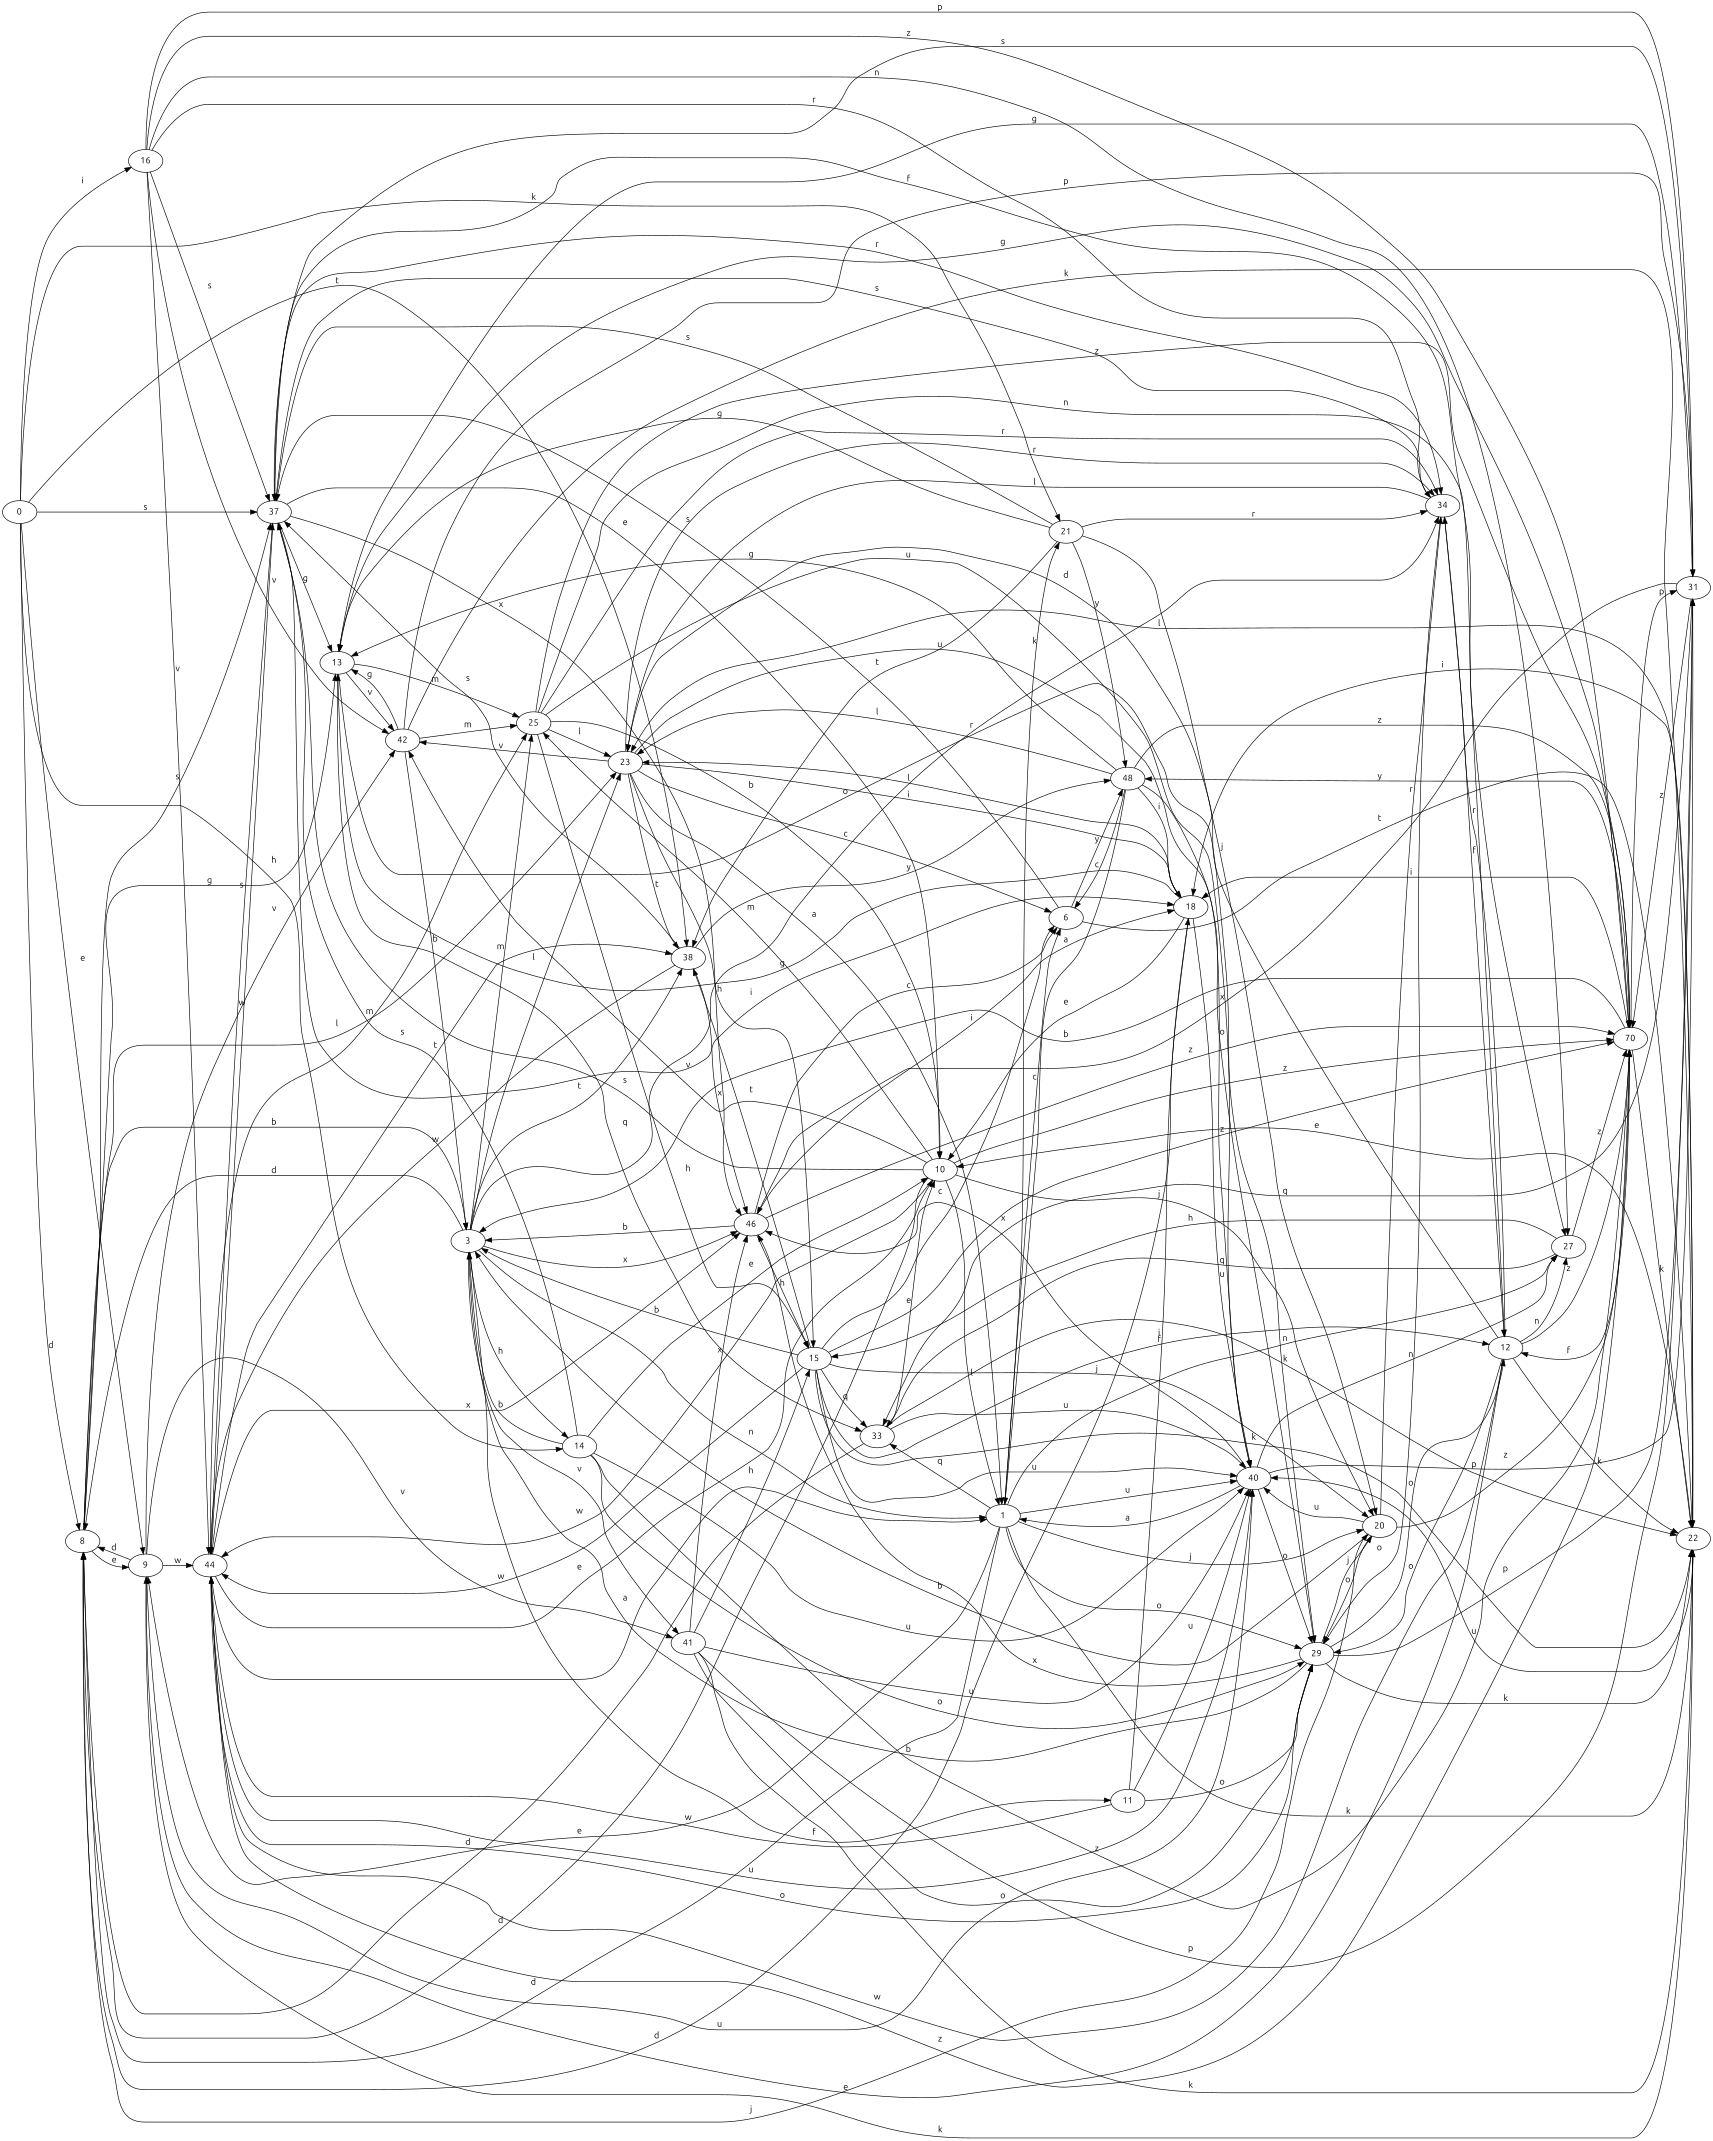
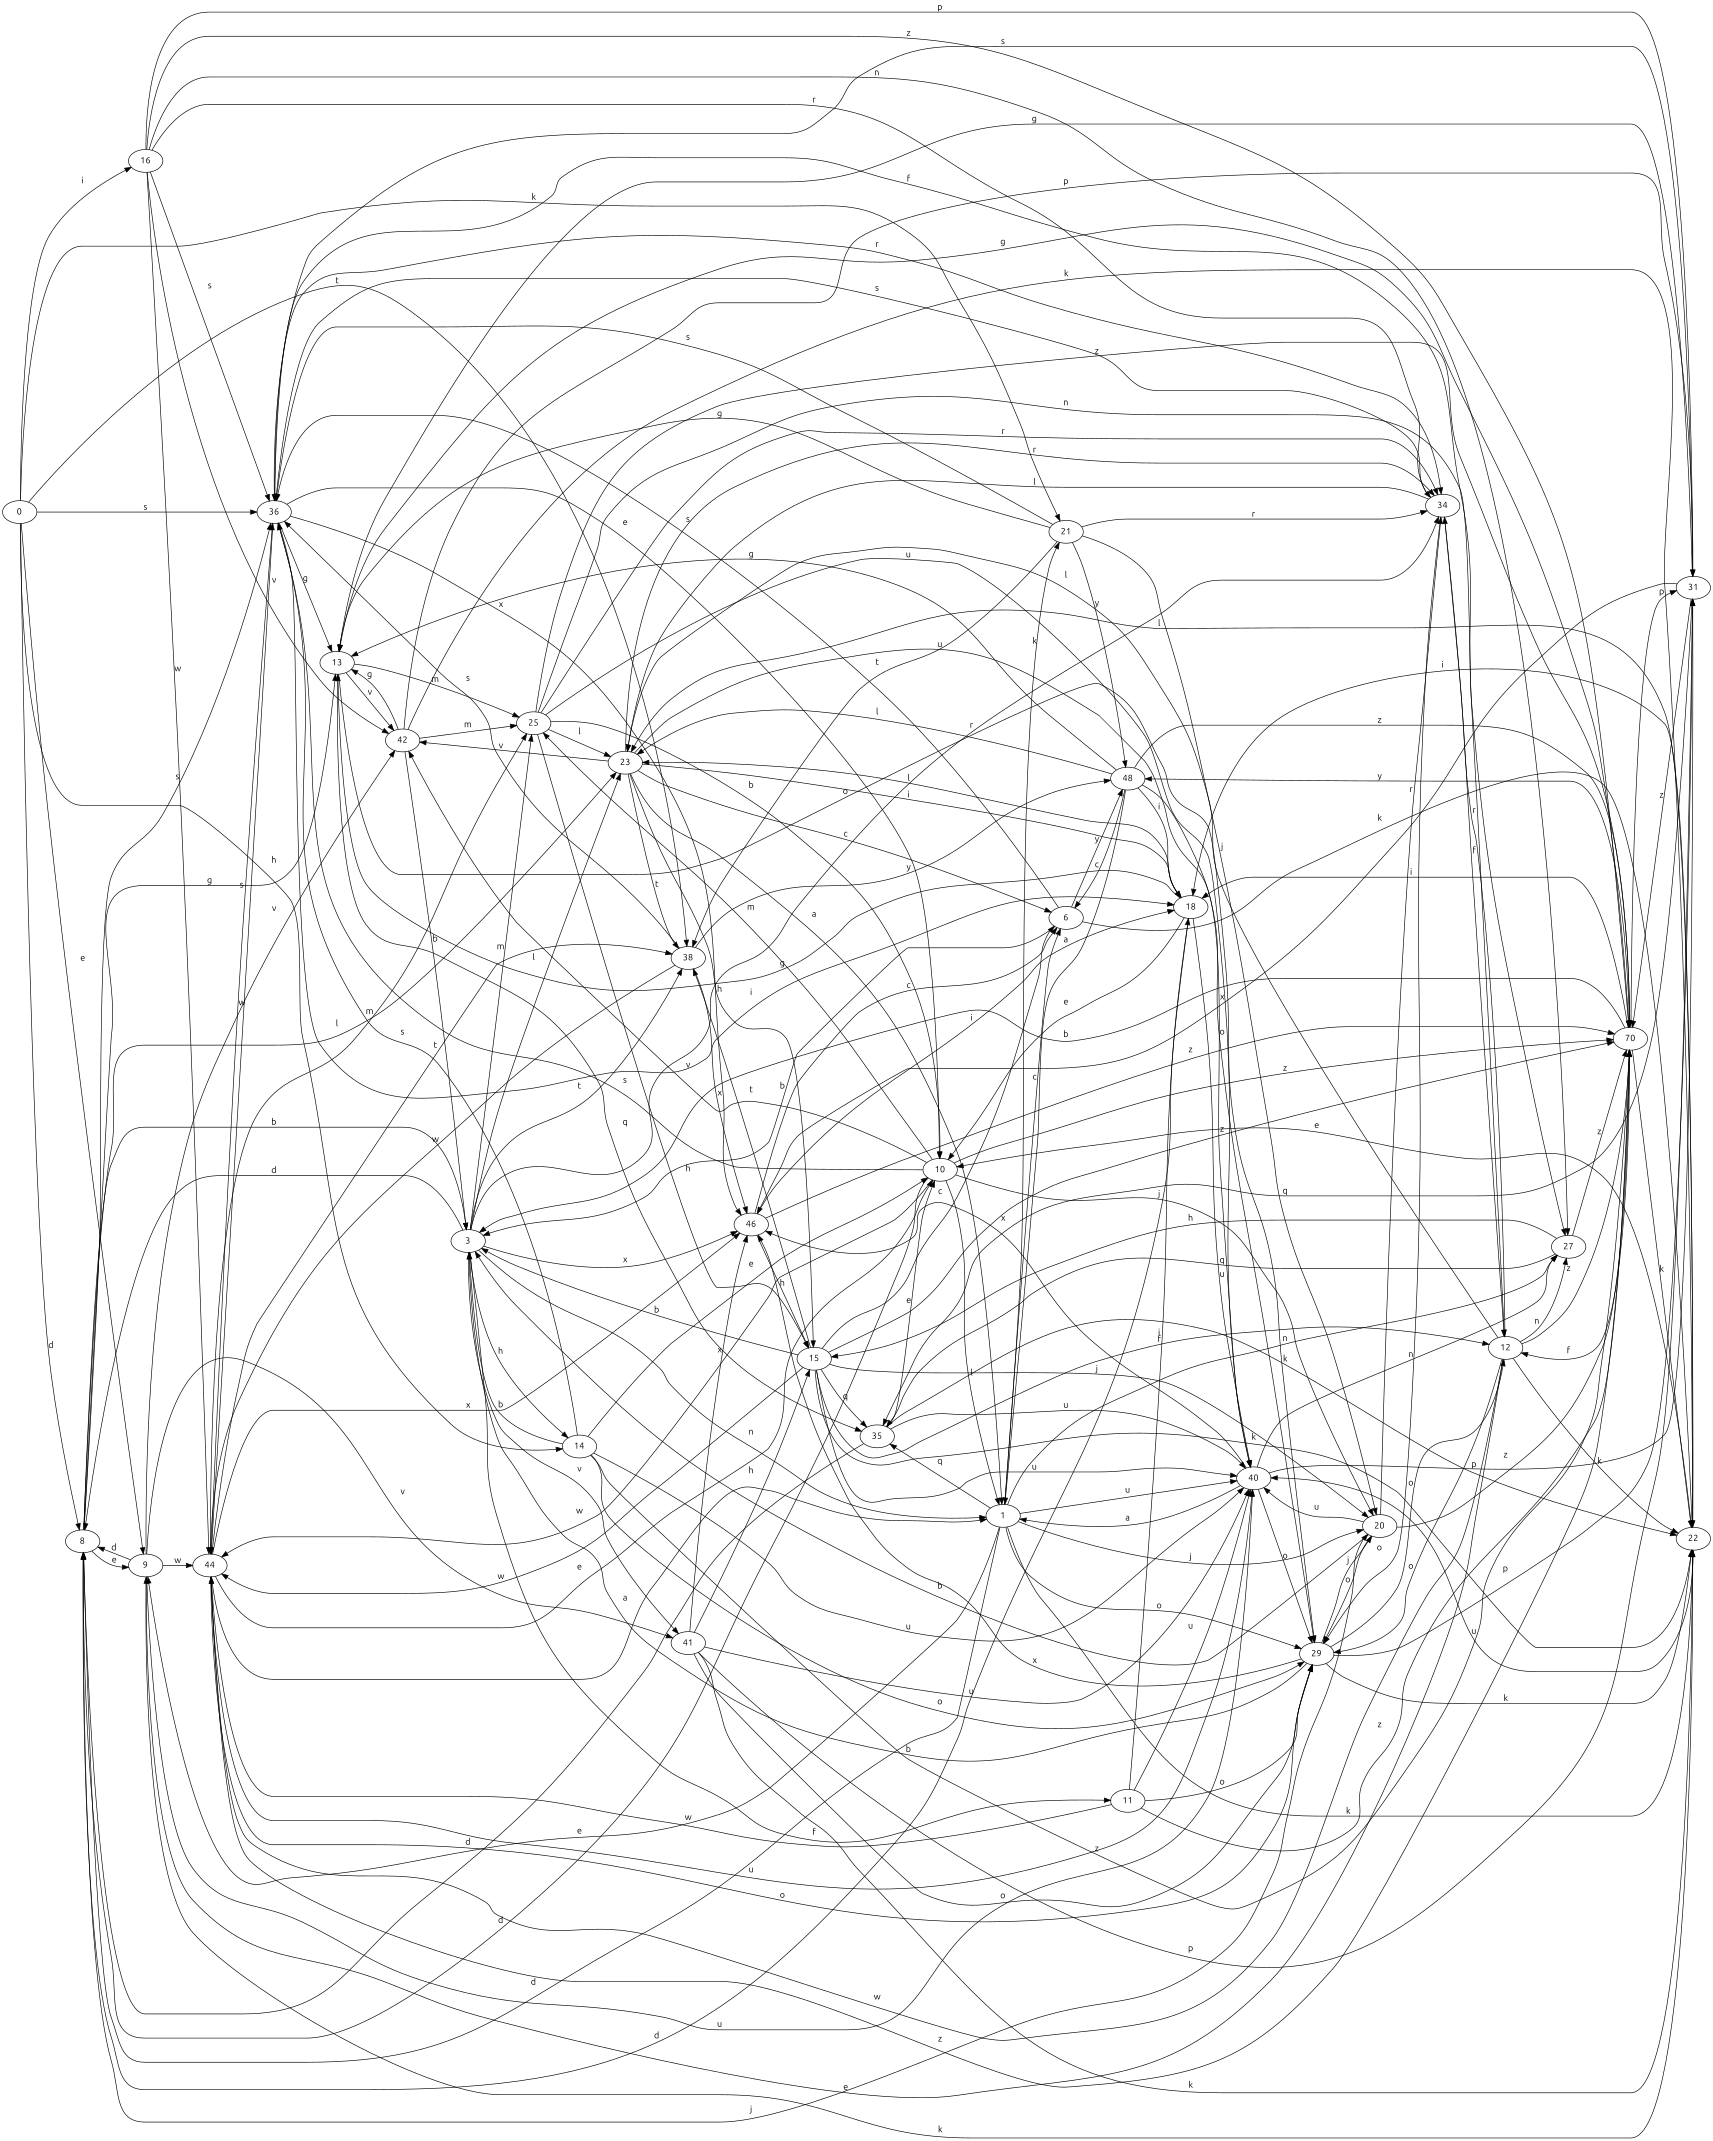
(274, 512) -> (274, 512)
(1066, 575) -> (1066, 575)
(178, 669) -> (178, 669)
(1380, 818) -> (1380, 818)
(613, 1234) -> (784, 1096)
(877, 1436) -> (877, 1436)
none -> (1488, 1554)
